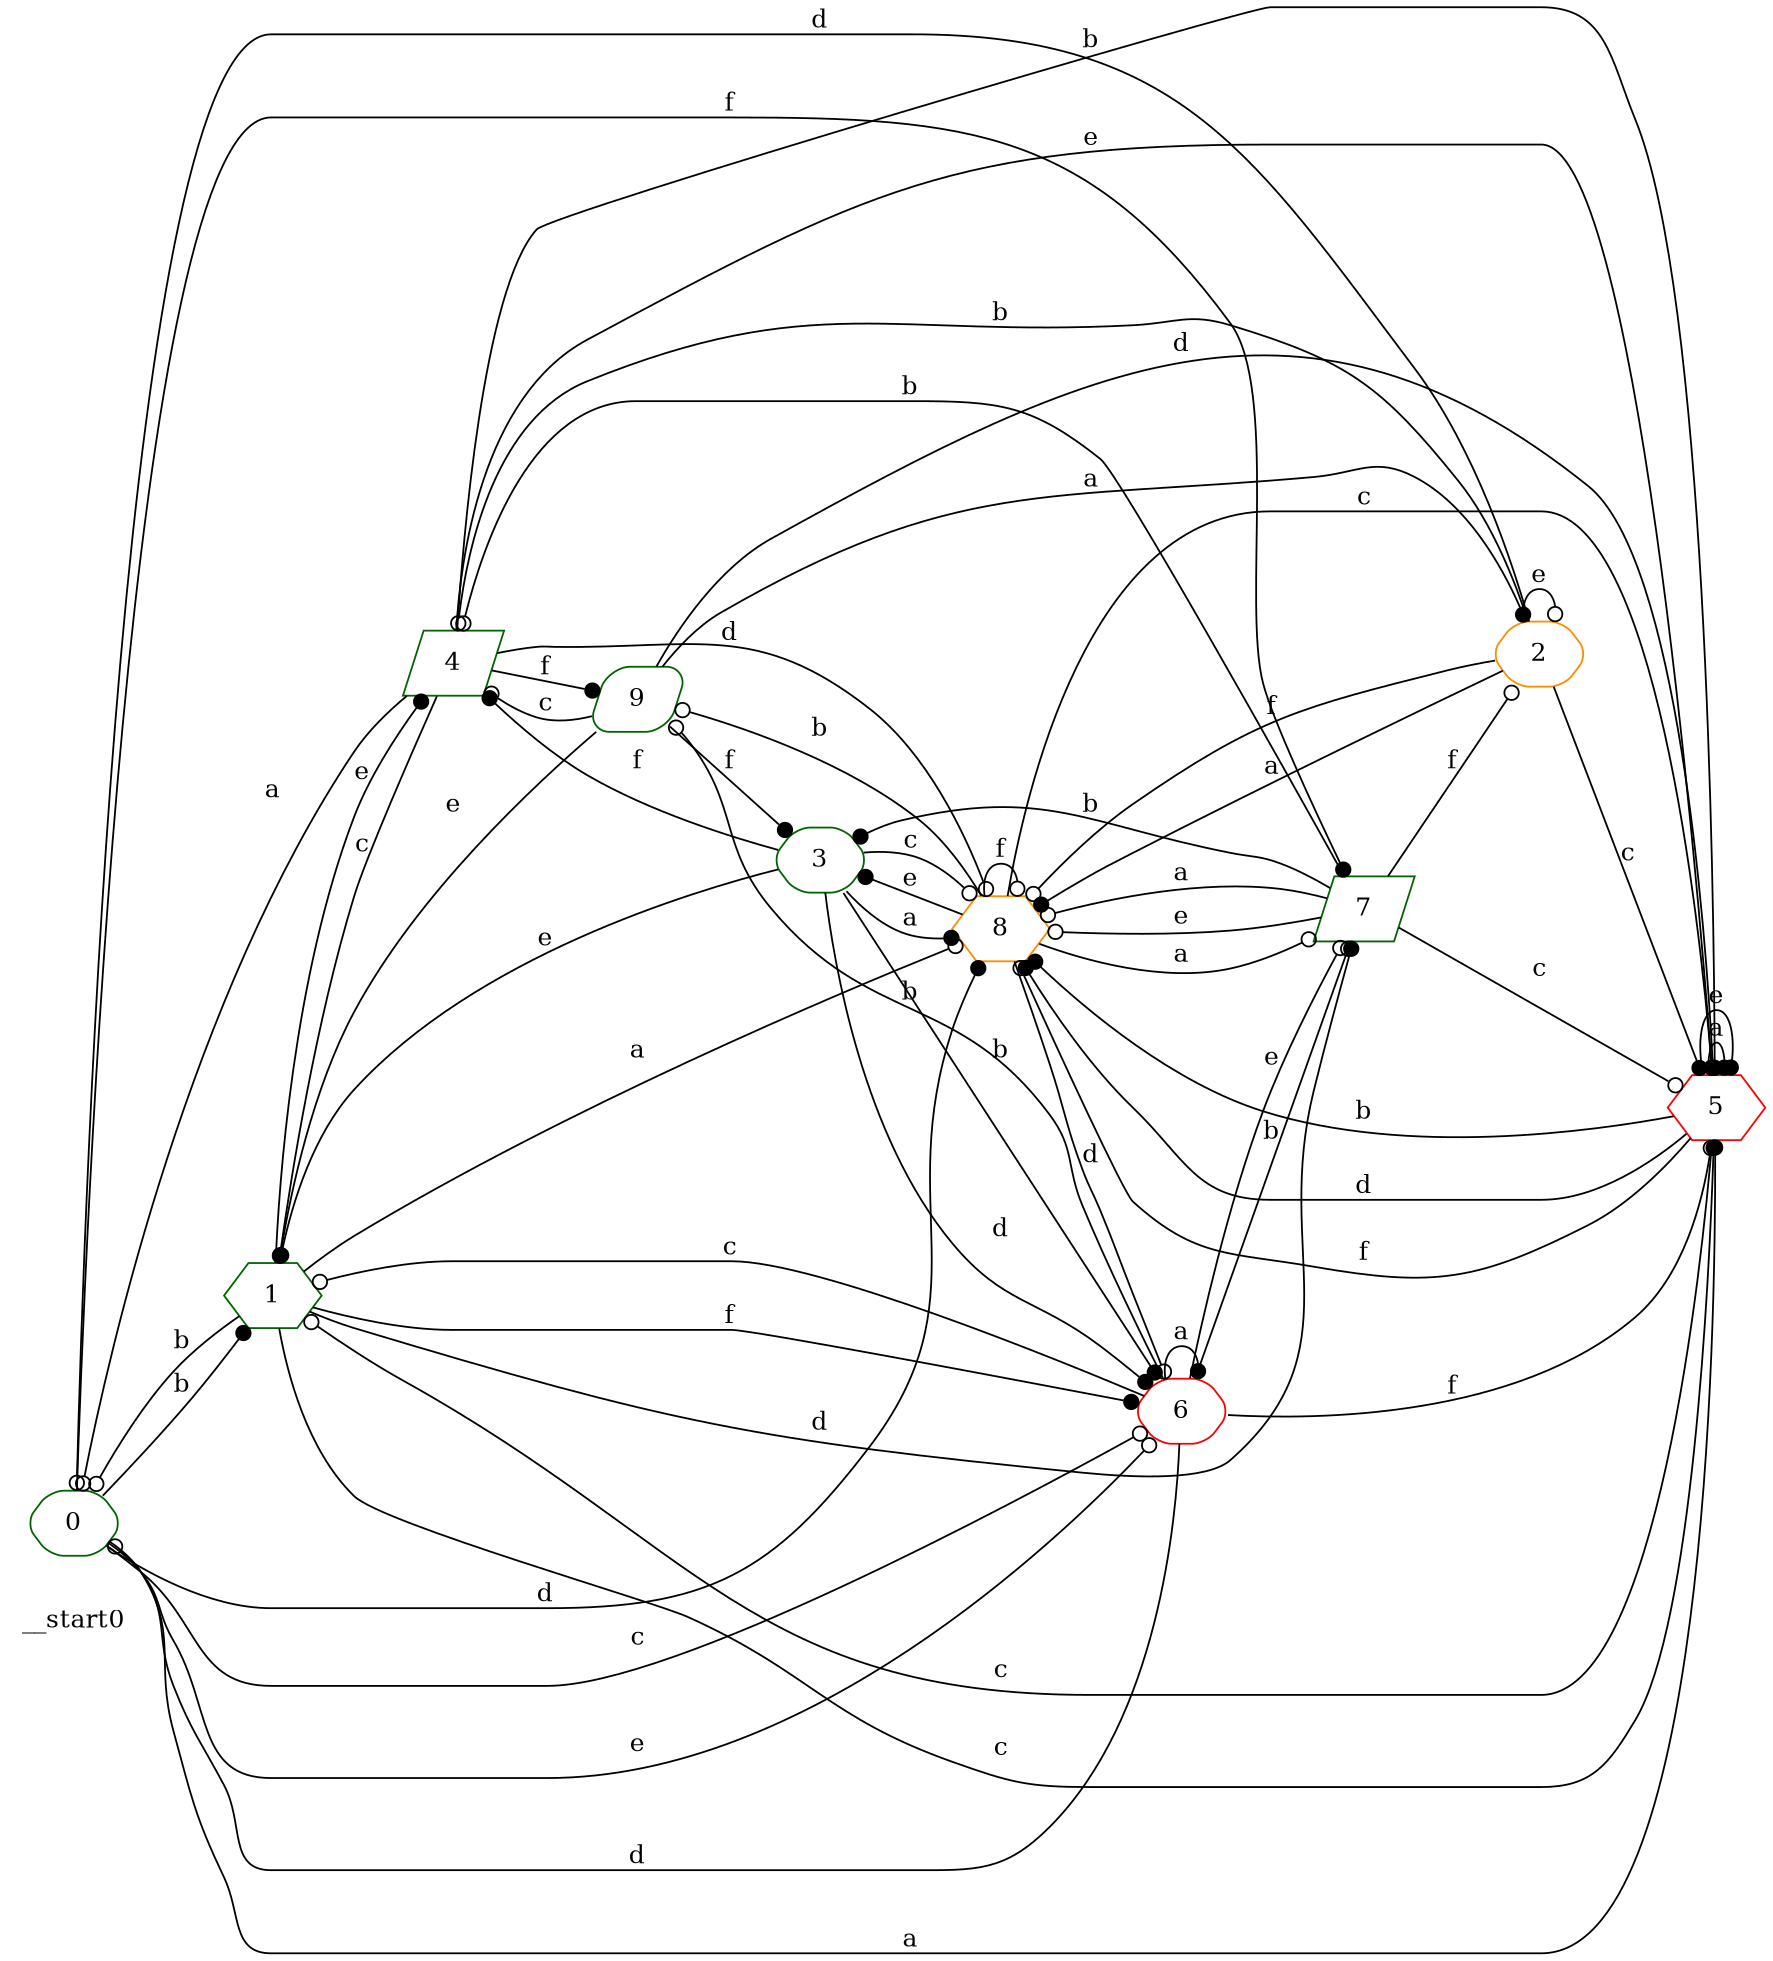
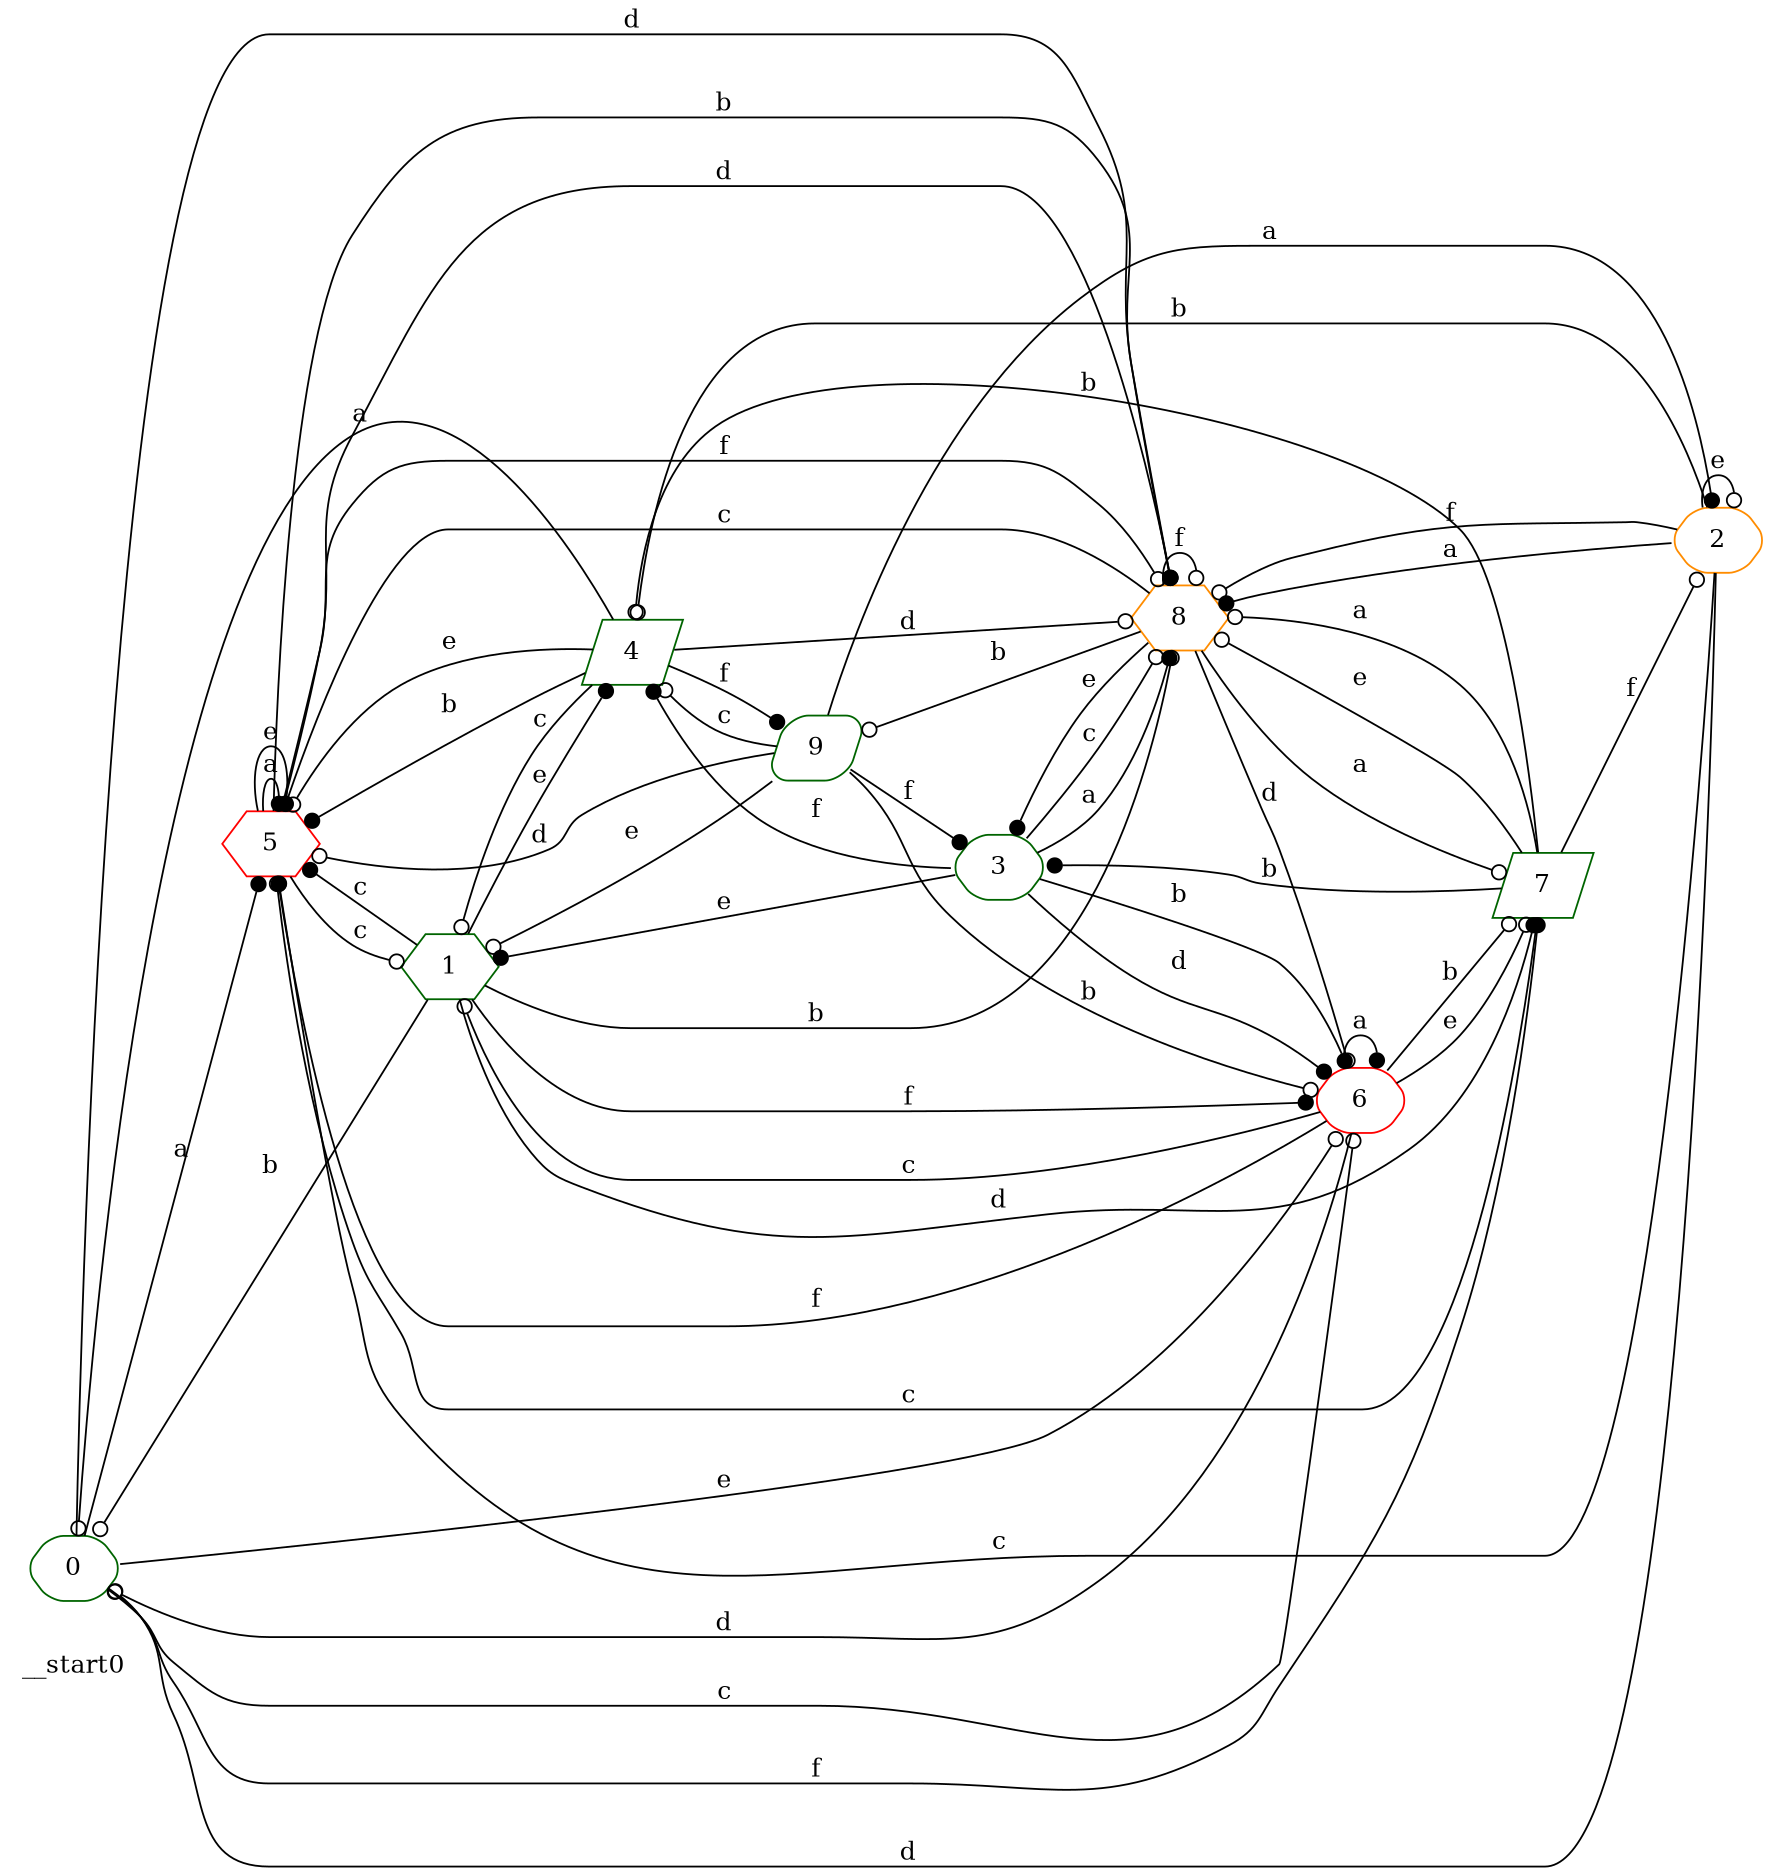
(970, 1040) -> (1050, 989)
(638, 1051) -> (817, 1015)
(173, 1420) -> none
